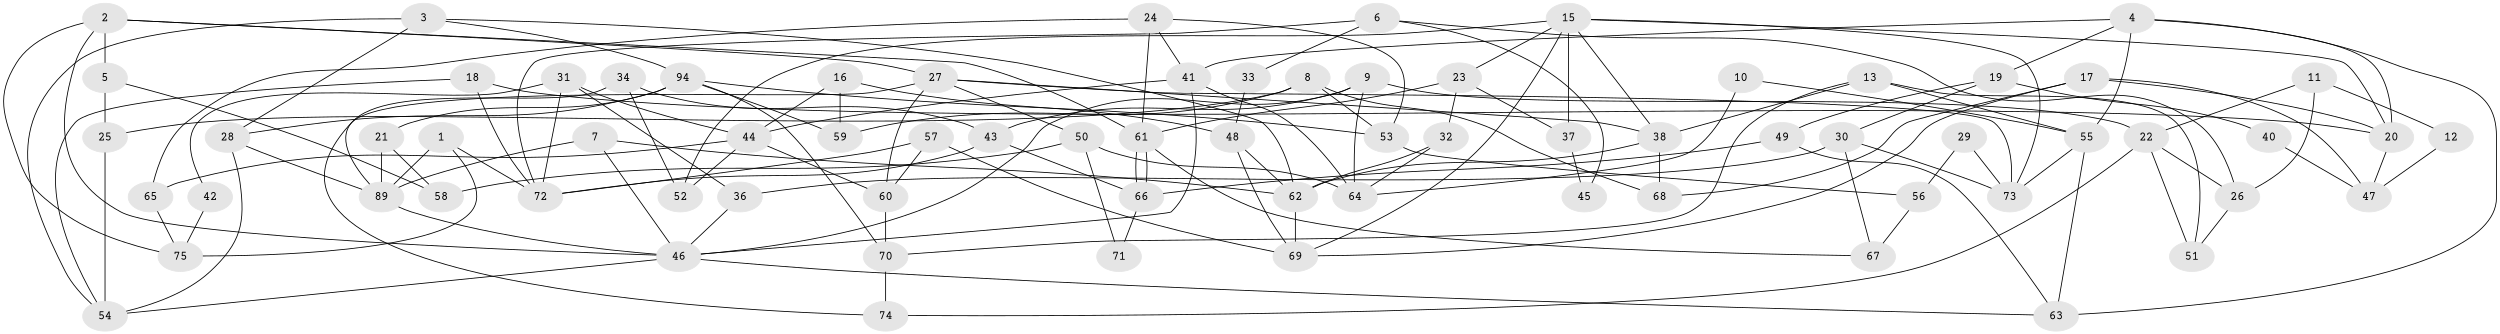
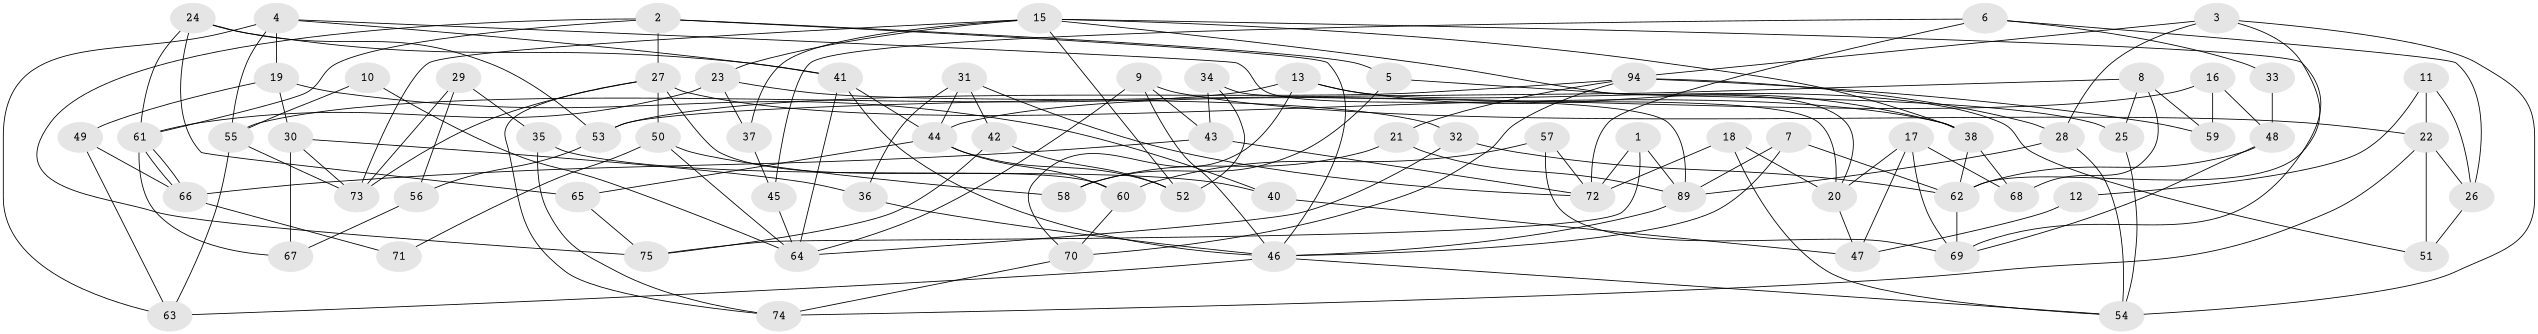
none -> (539, 137)
none -> (1050, 159)
none -> (786, 227)
